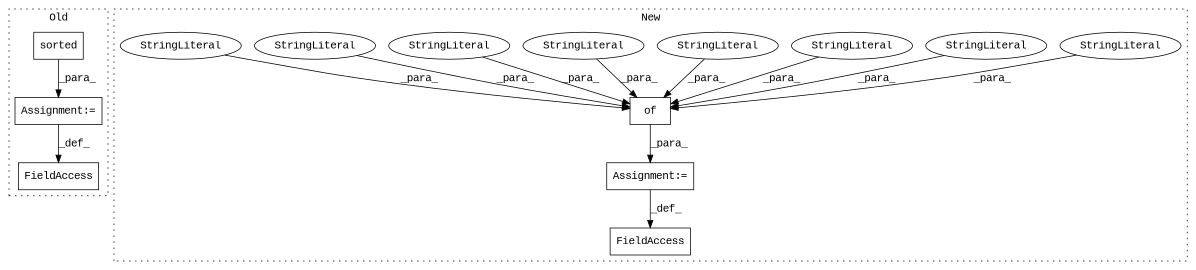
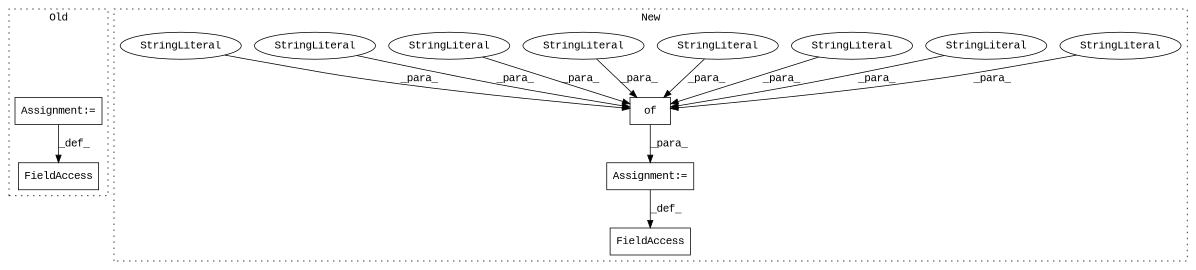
(58, 46) -> none
